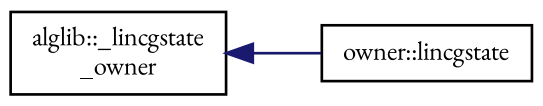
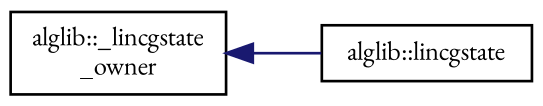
(427, 53) -> (427, 53)
